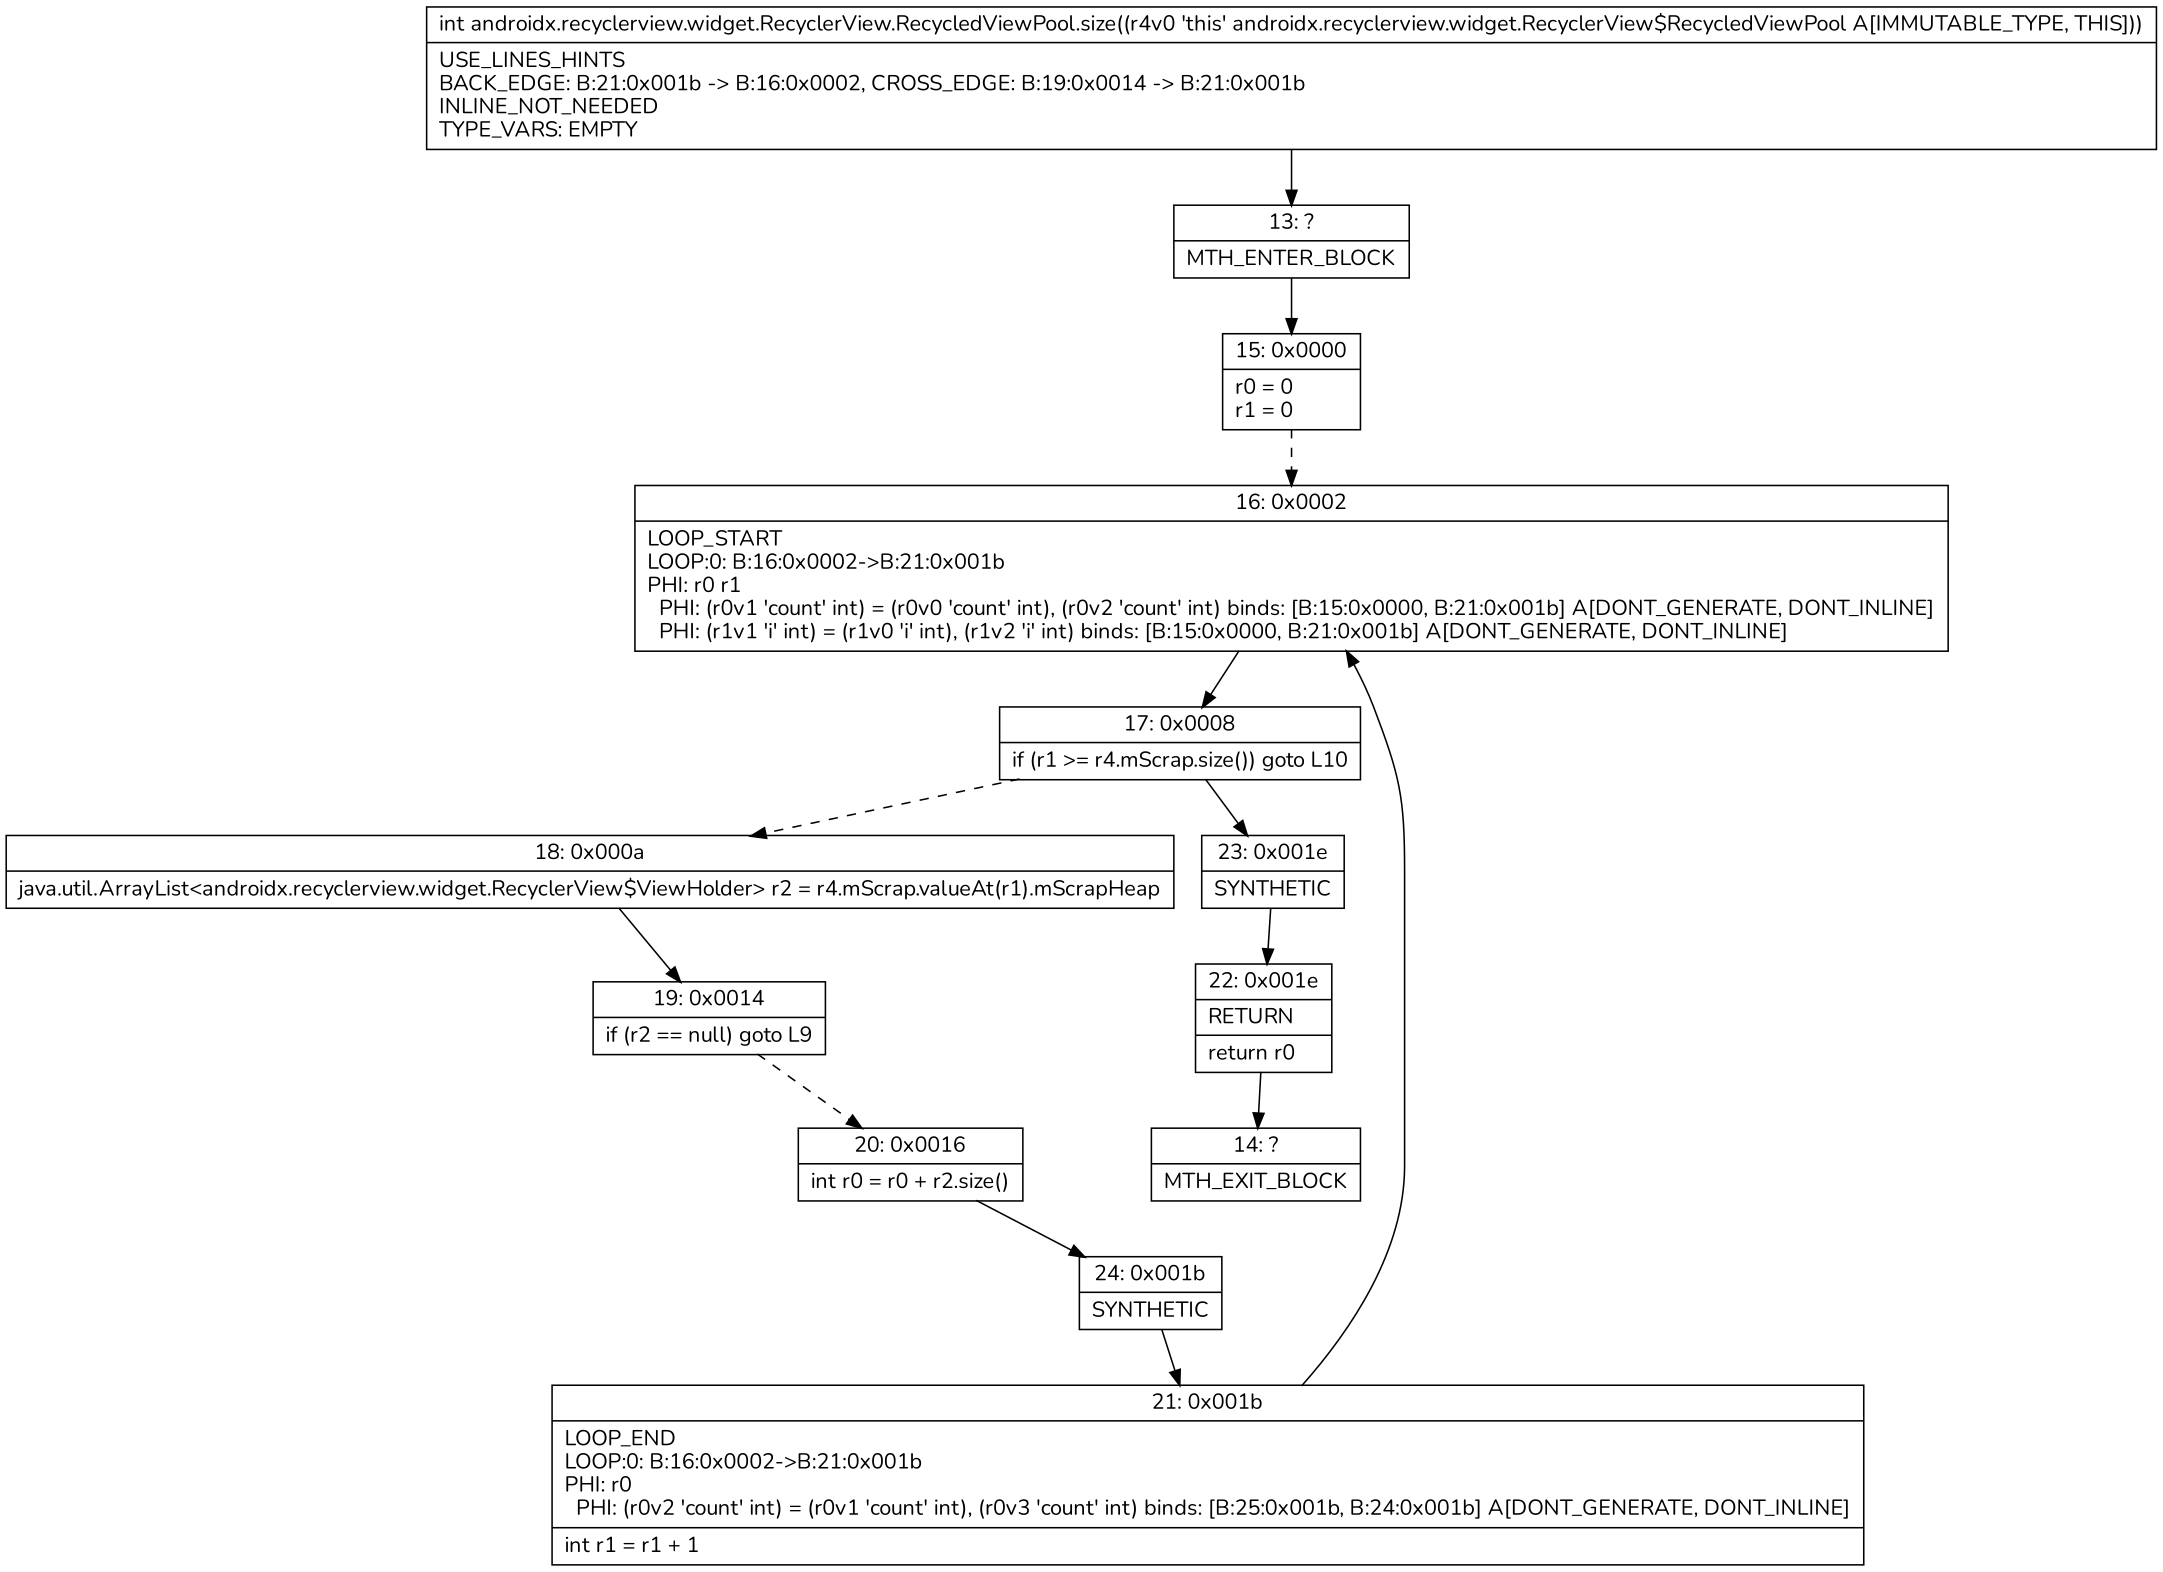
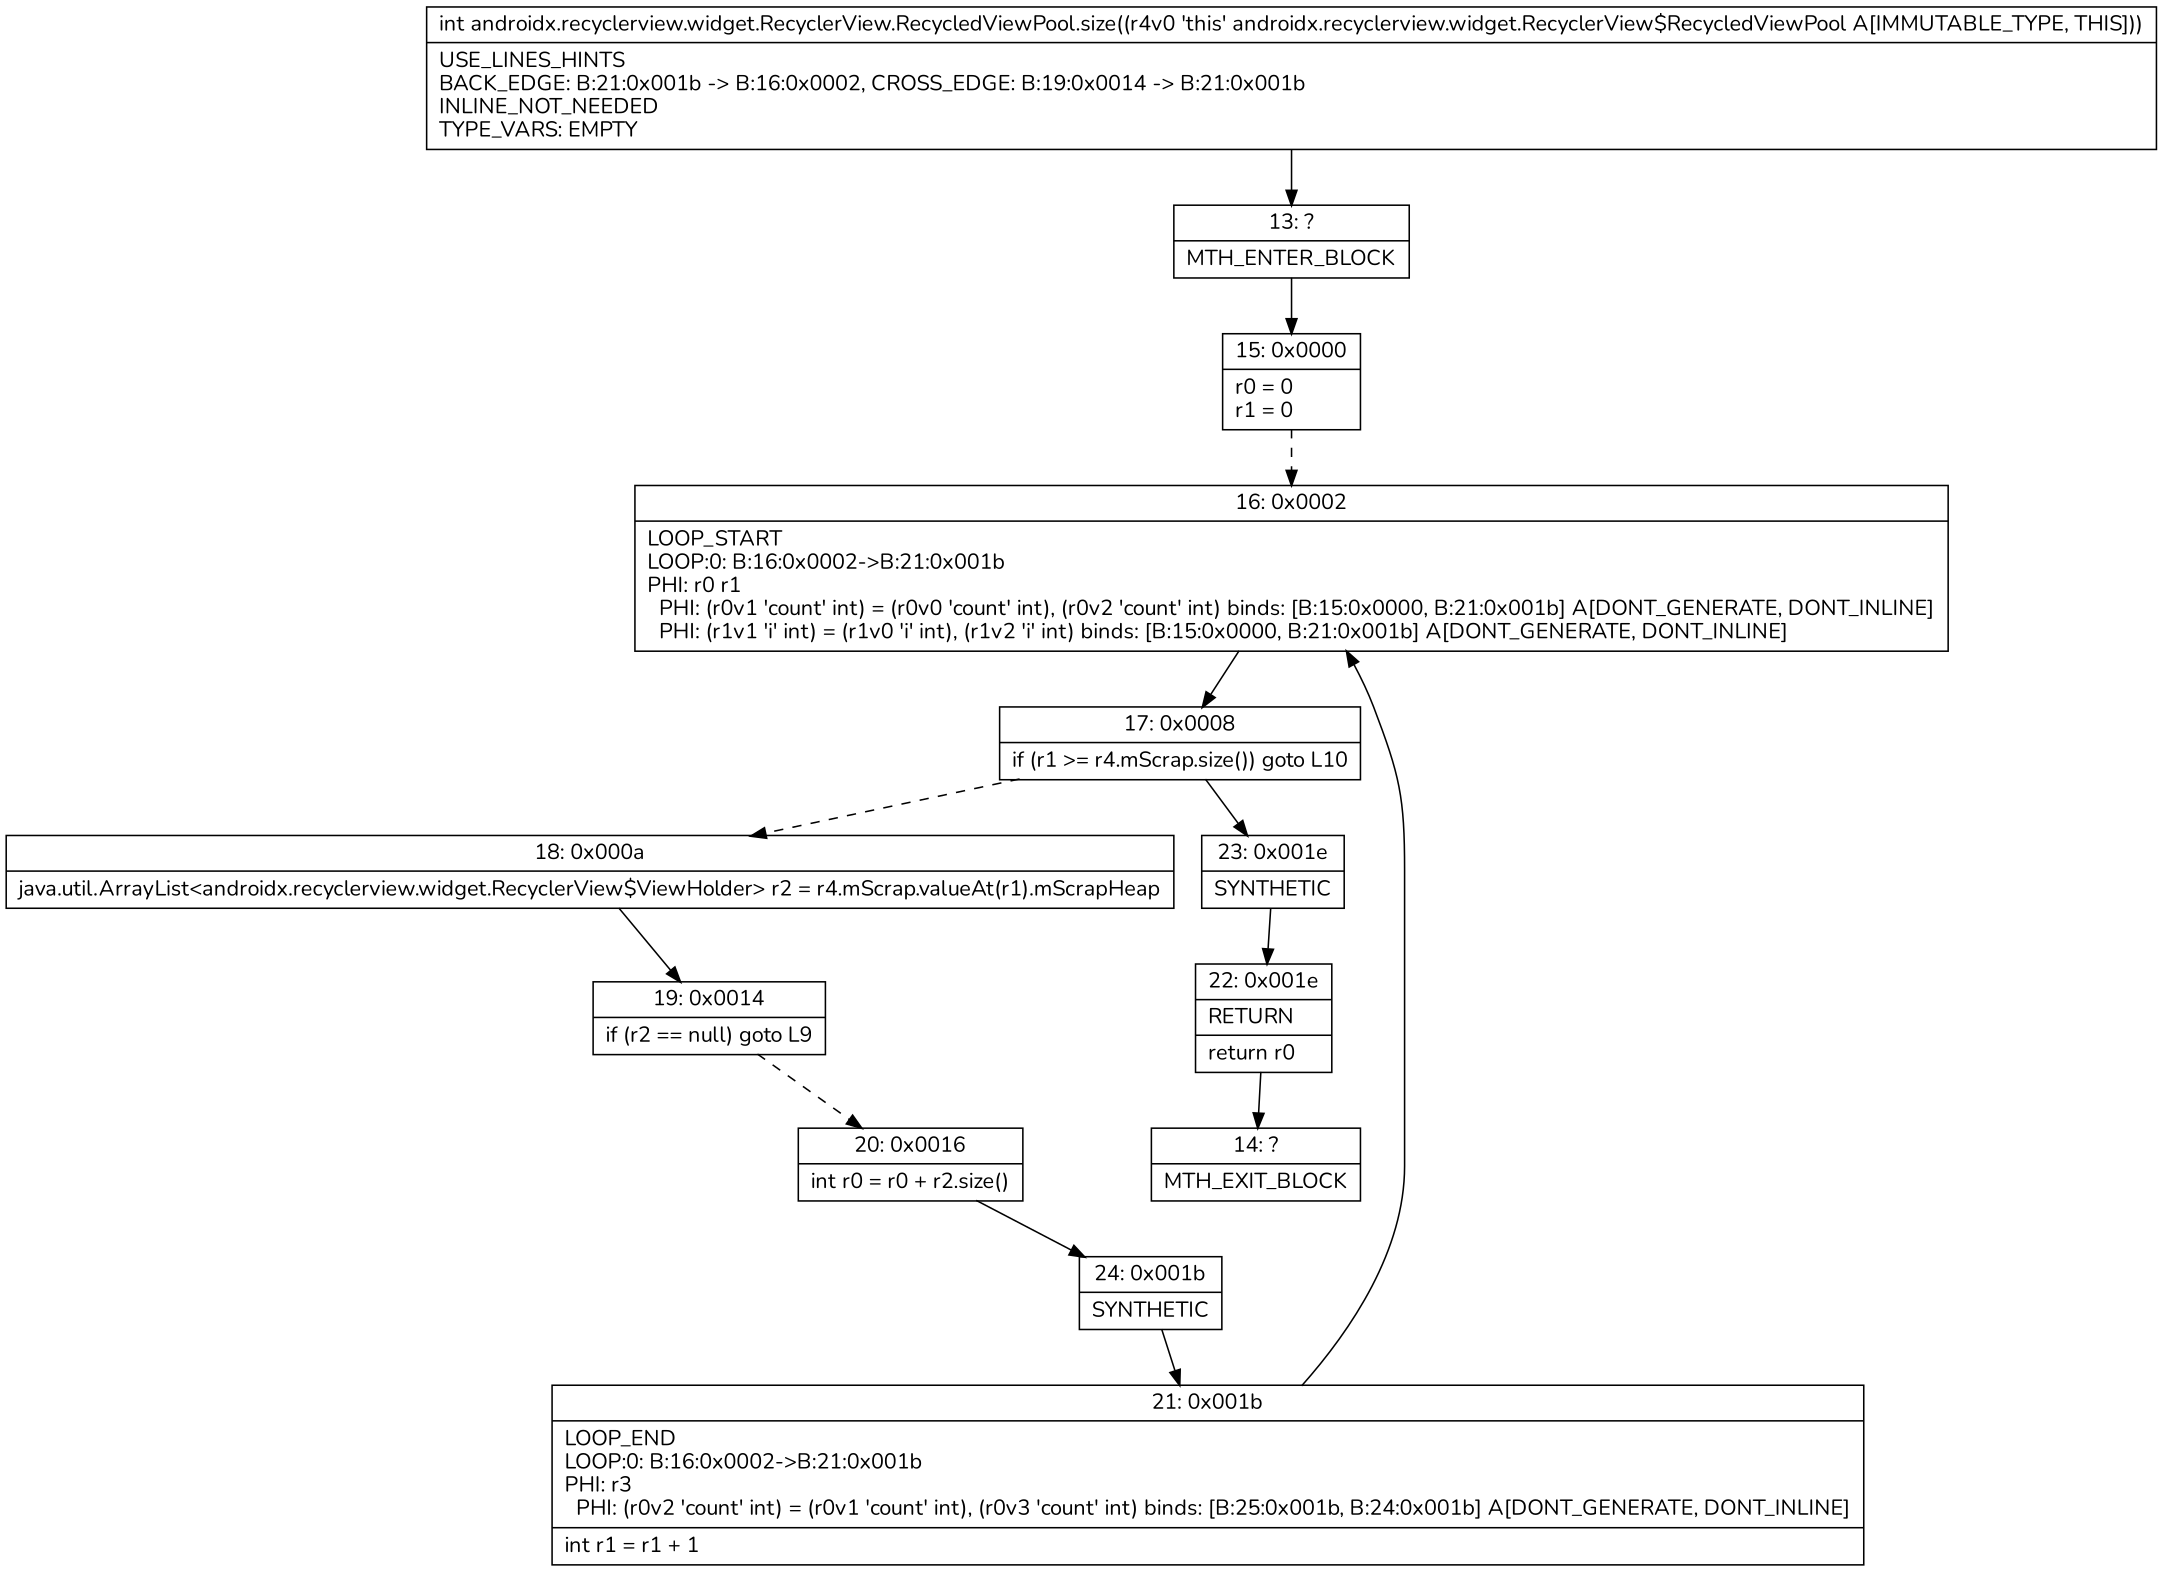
(602, 1485) -> (602, 1485)
